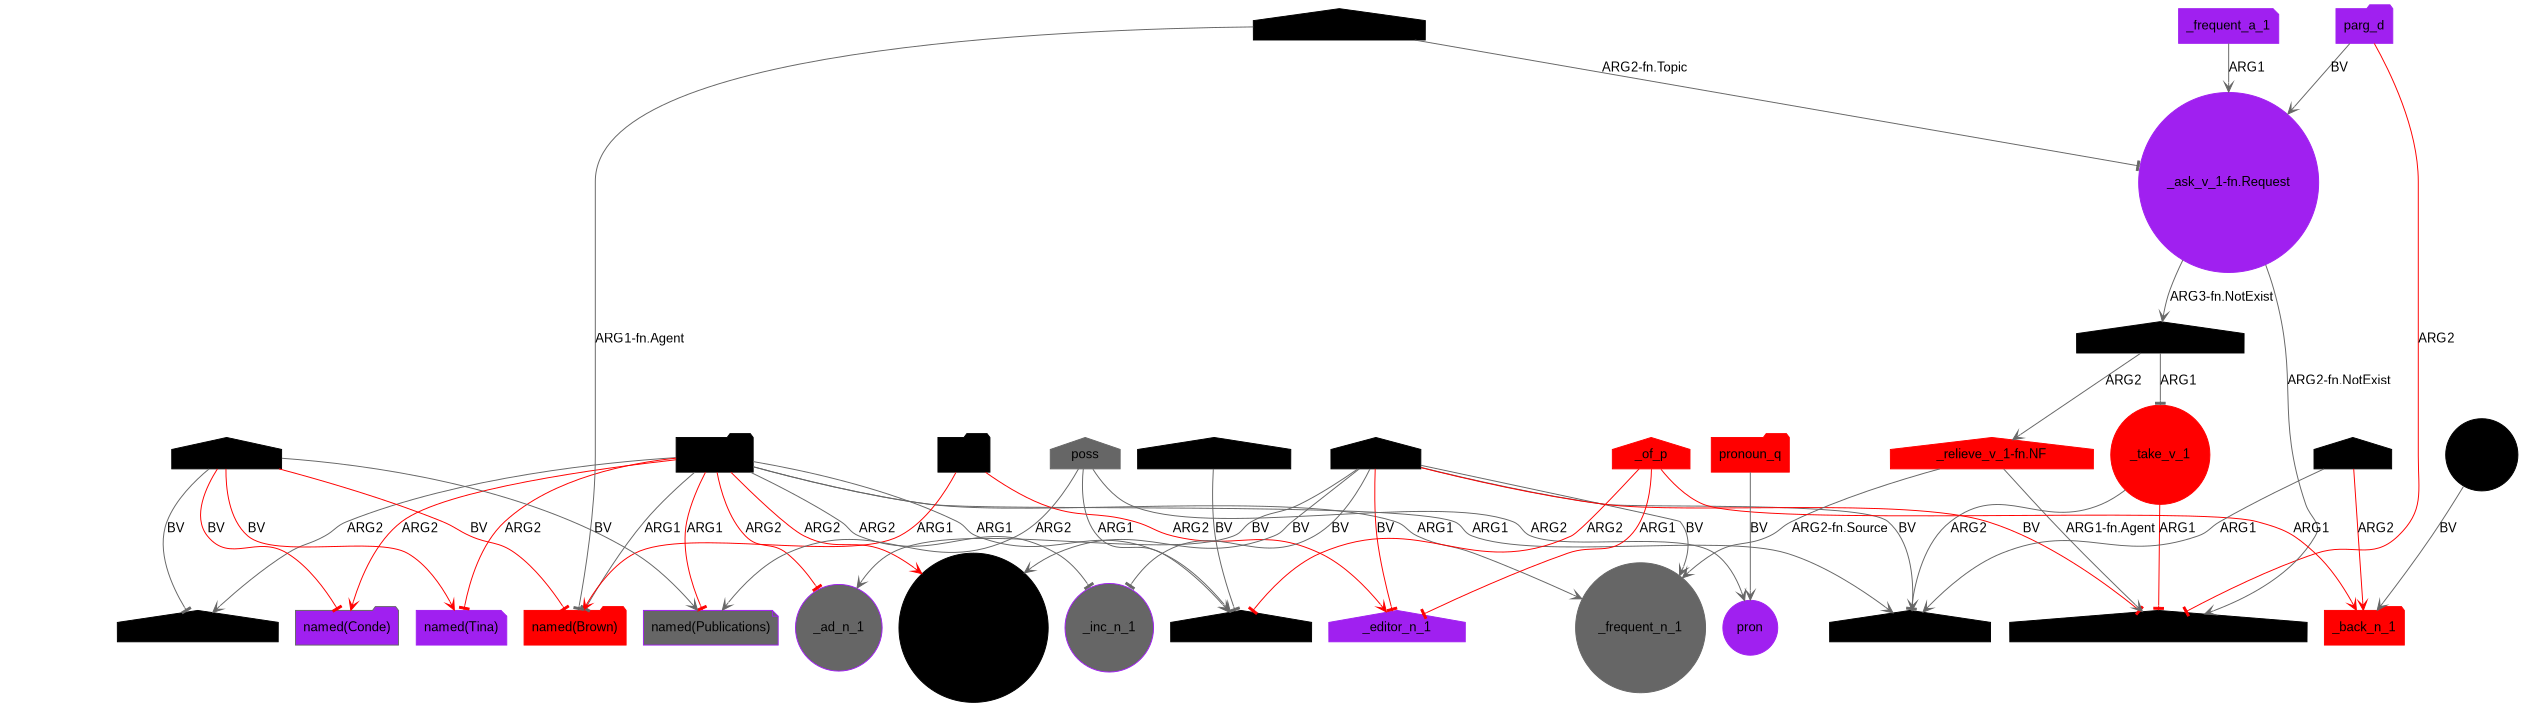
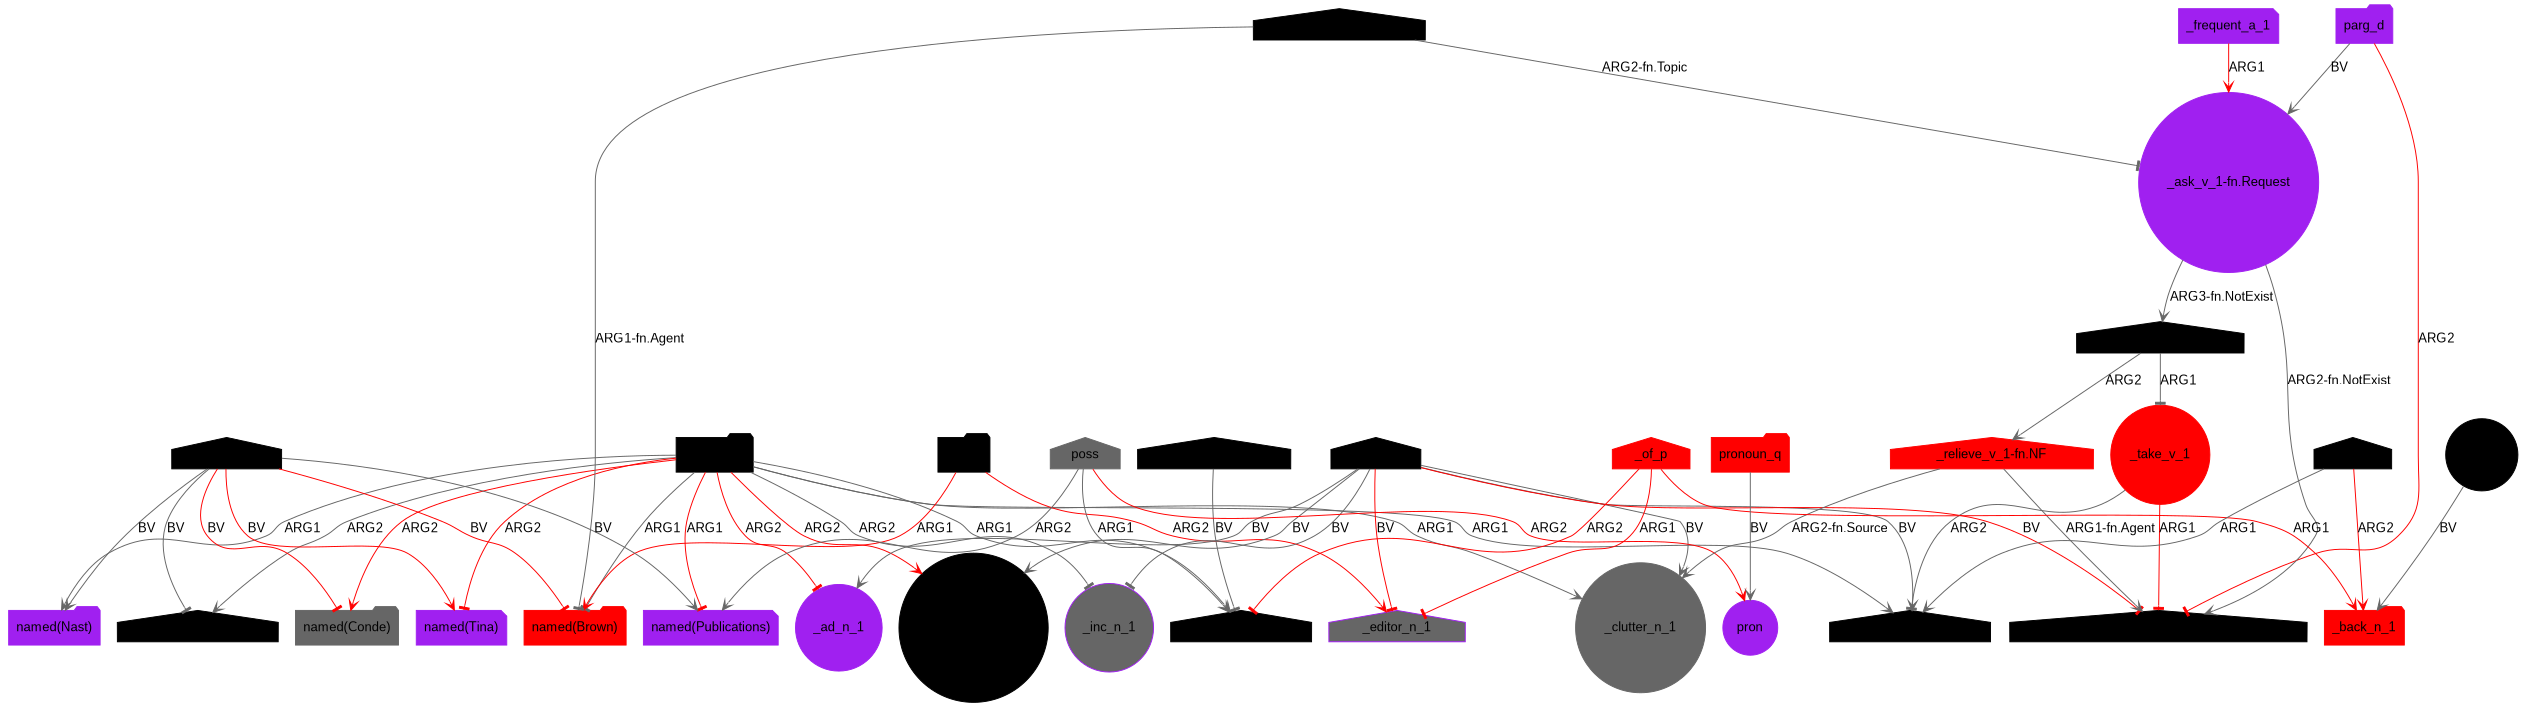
(2229, 63) -> (2229, 63)
(1441, 512) -> (1441, 512)
none -> (54, 628)
(347, 628) -> (347, 628)
(711, 628) -> (711, 628)
(839, 628) -> (839, 628)
(1397, 628) -> (1397, 628)
(1641, 628) -> (1641, 628)
